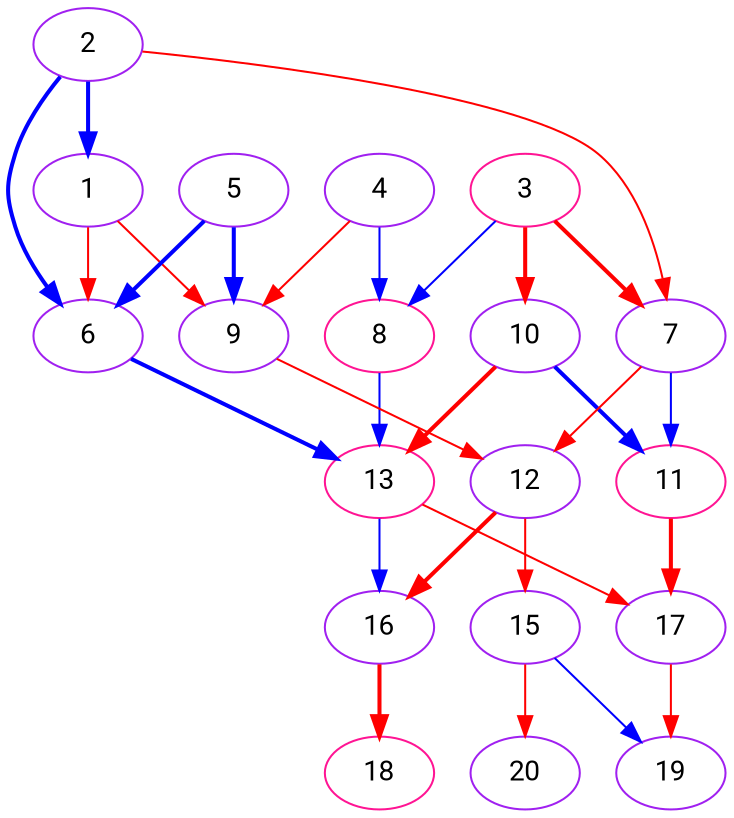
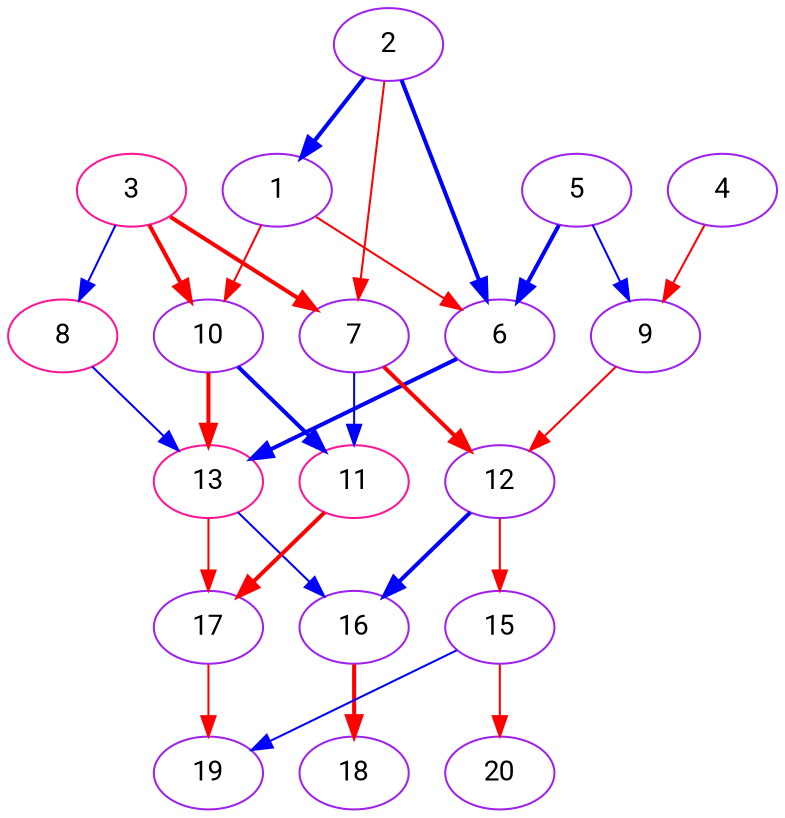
(234, 253) -> (606, 253)
(379, 253) -> none
(152, 254) -> (248, 252)
(607, 400) -> (419, 401)
(460, 547) -> (434, 547)
(379, 773) -> (354, 773)
